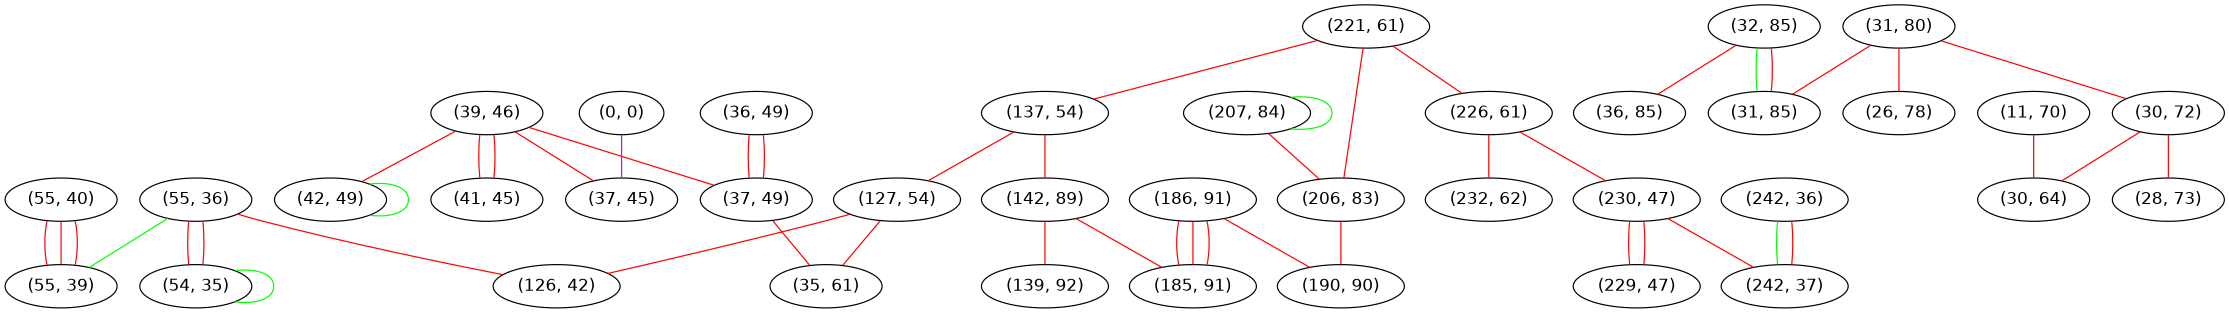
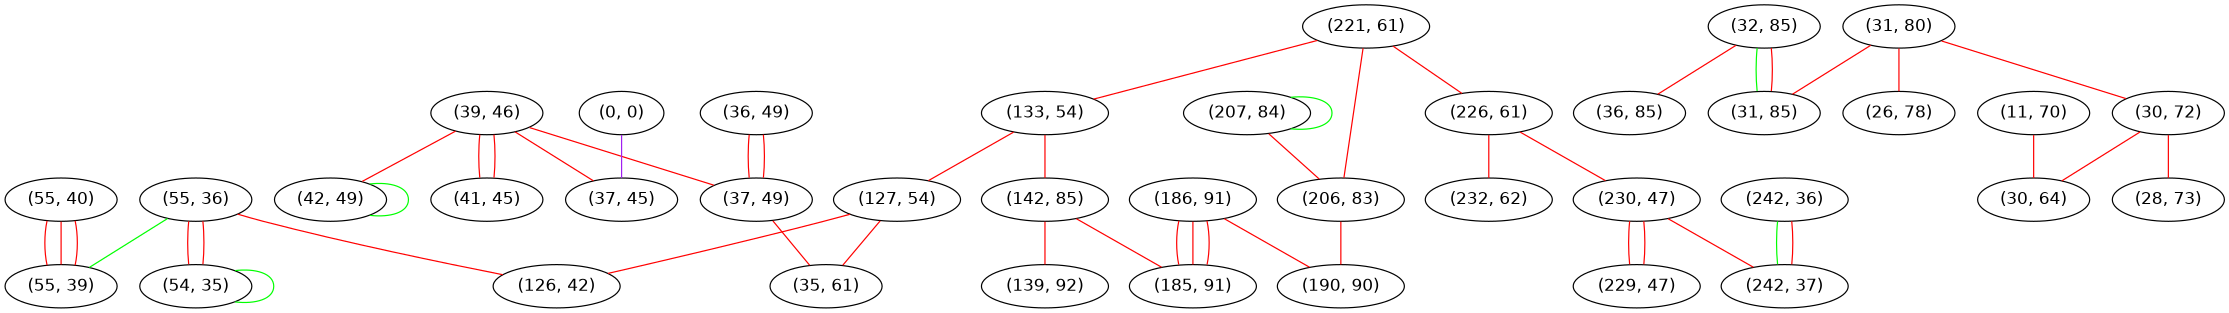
(1045, 113) -> (1045, 113)
(1045, 200) -> (1045, 200)
